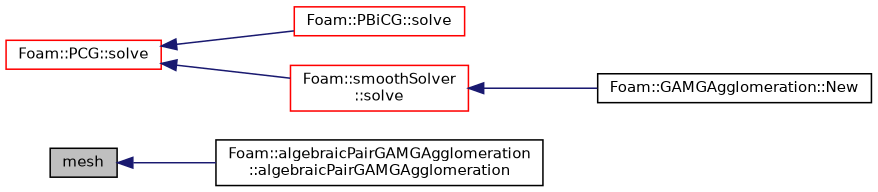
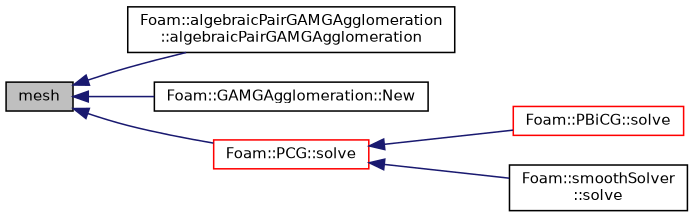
(379, 88) -> (598, 188)
(541, 88) -> (121, 97)
none -> (150, 131)
